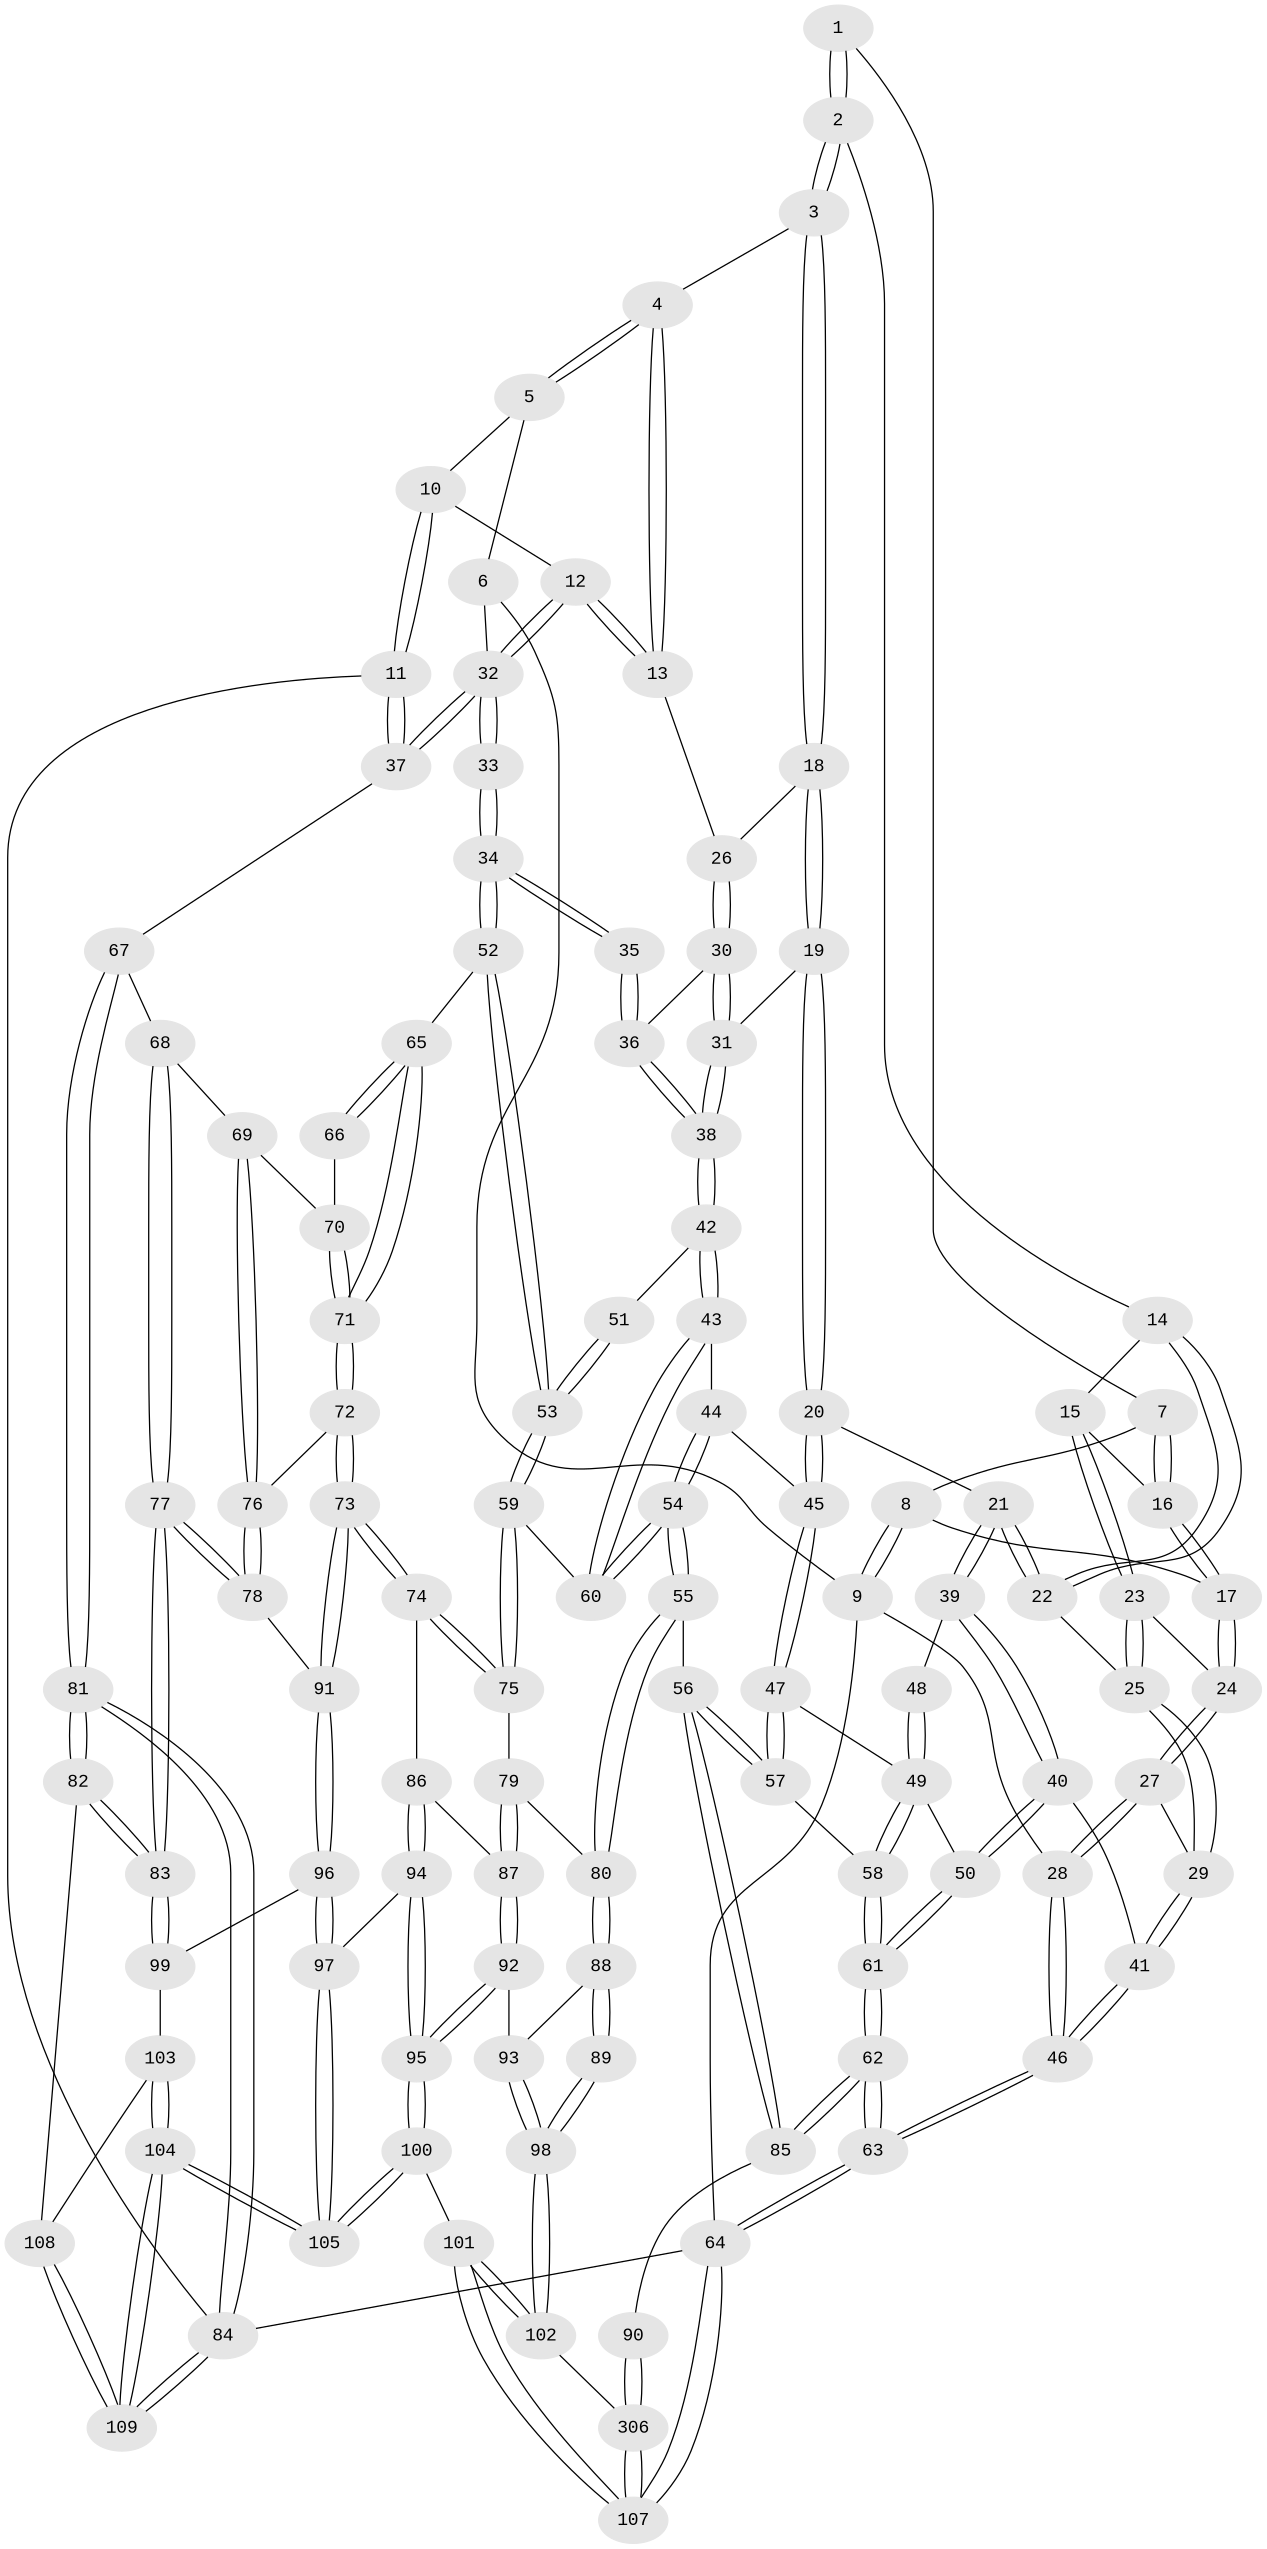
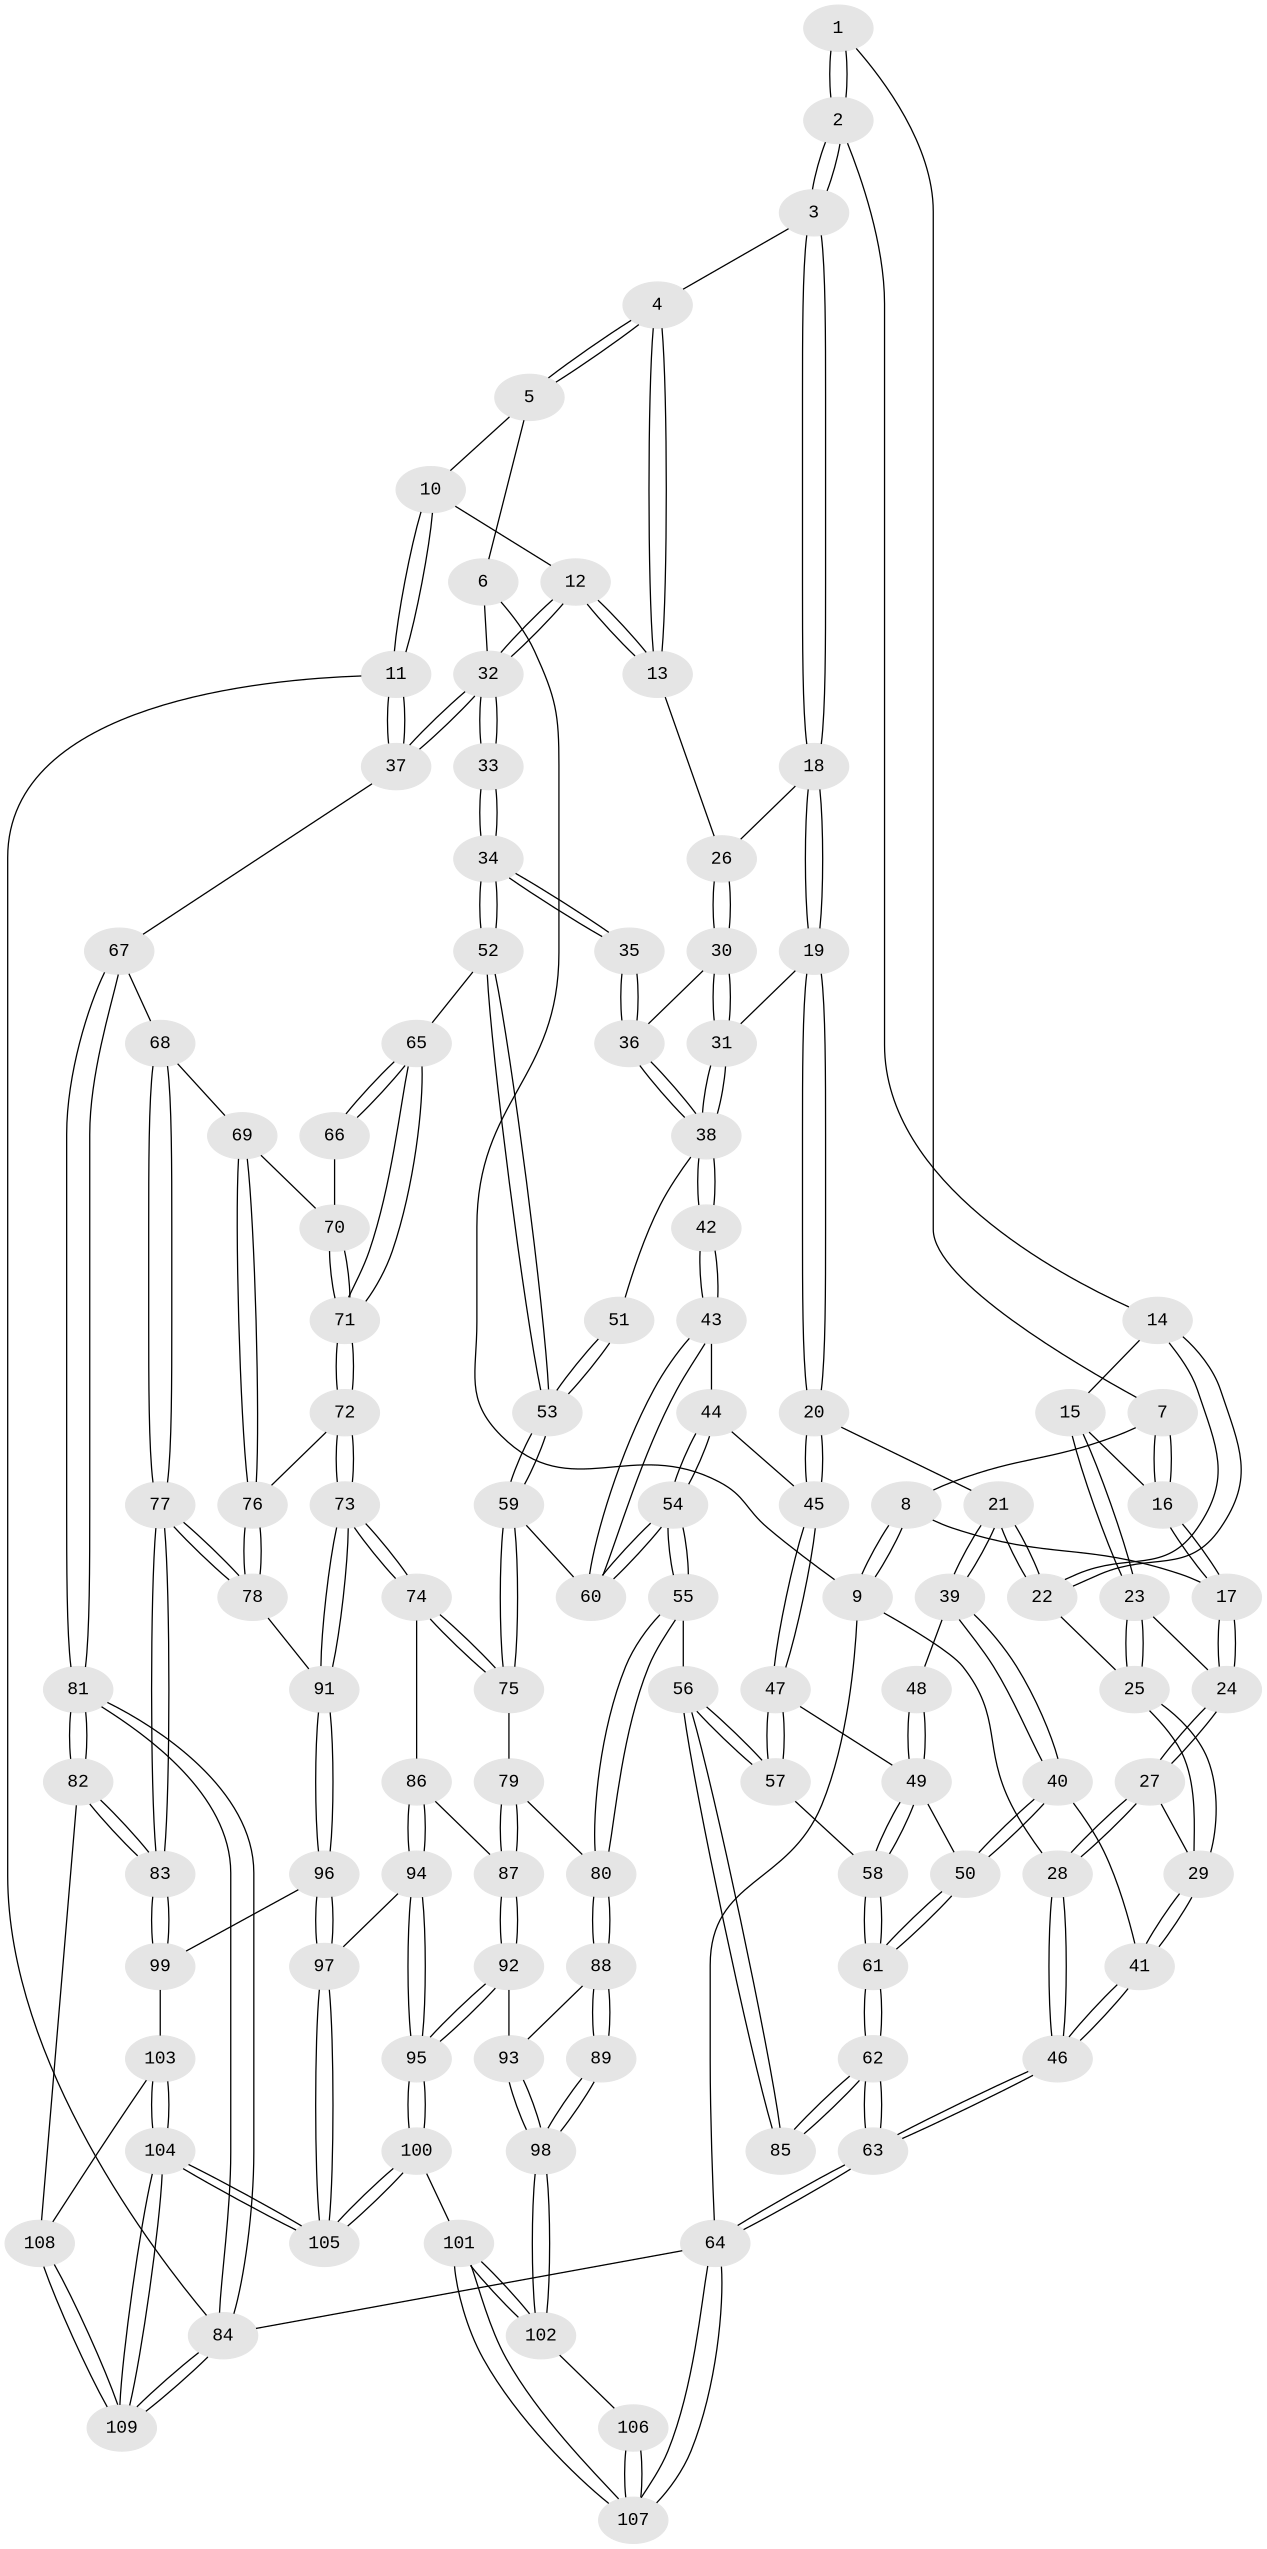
(663, 1274) -> (651, 1224)
(633, 2336) -> none
(633, 2428) -> (633, 2428)
